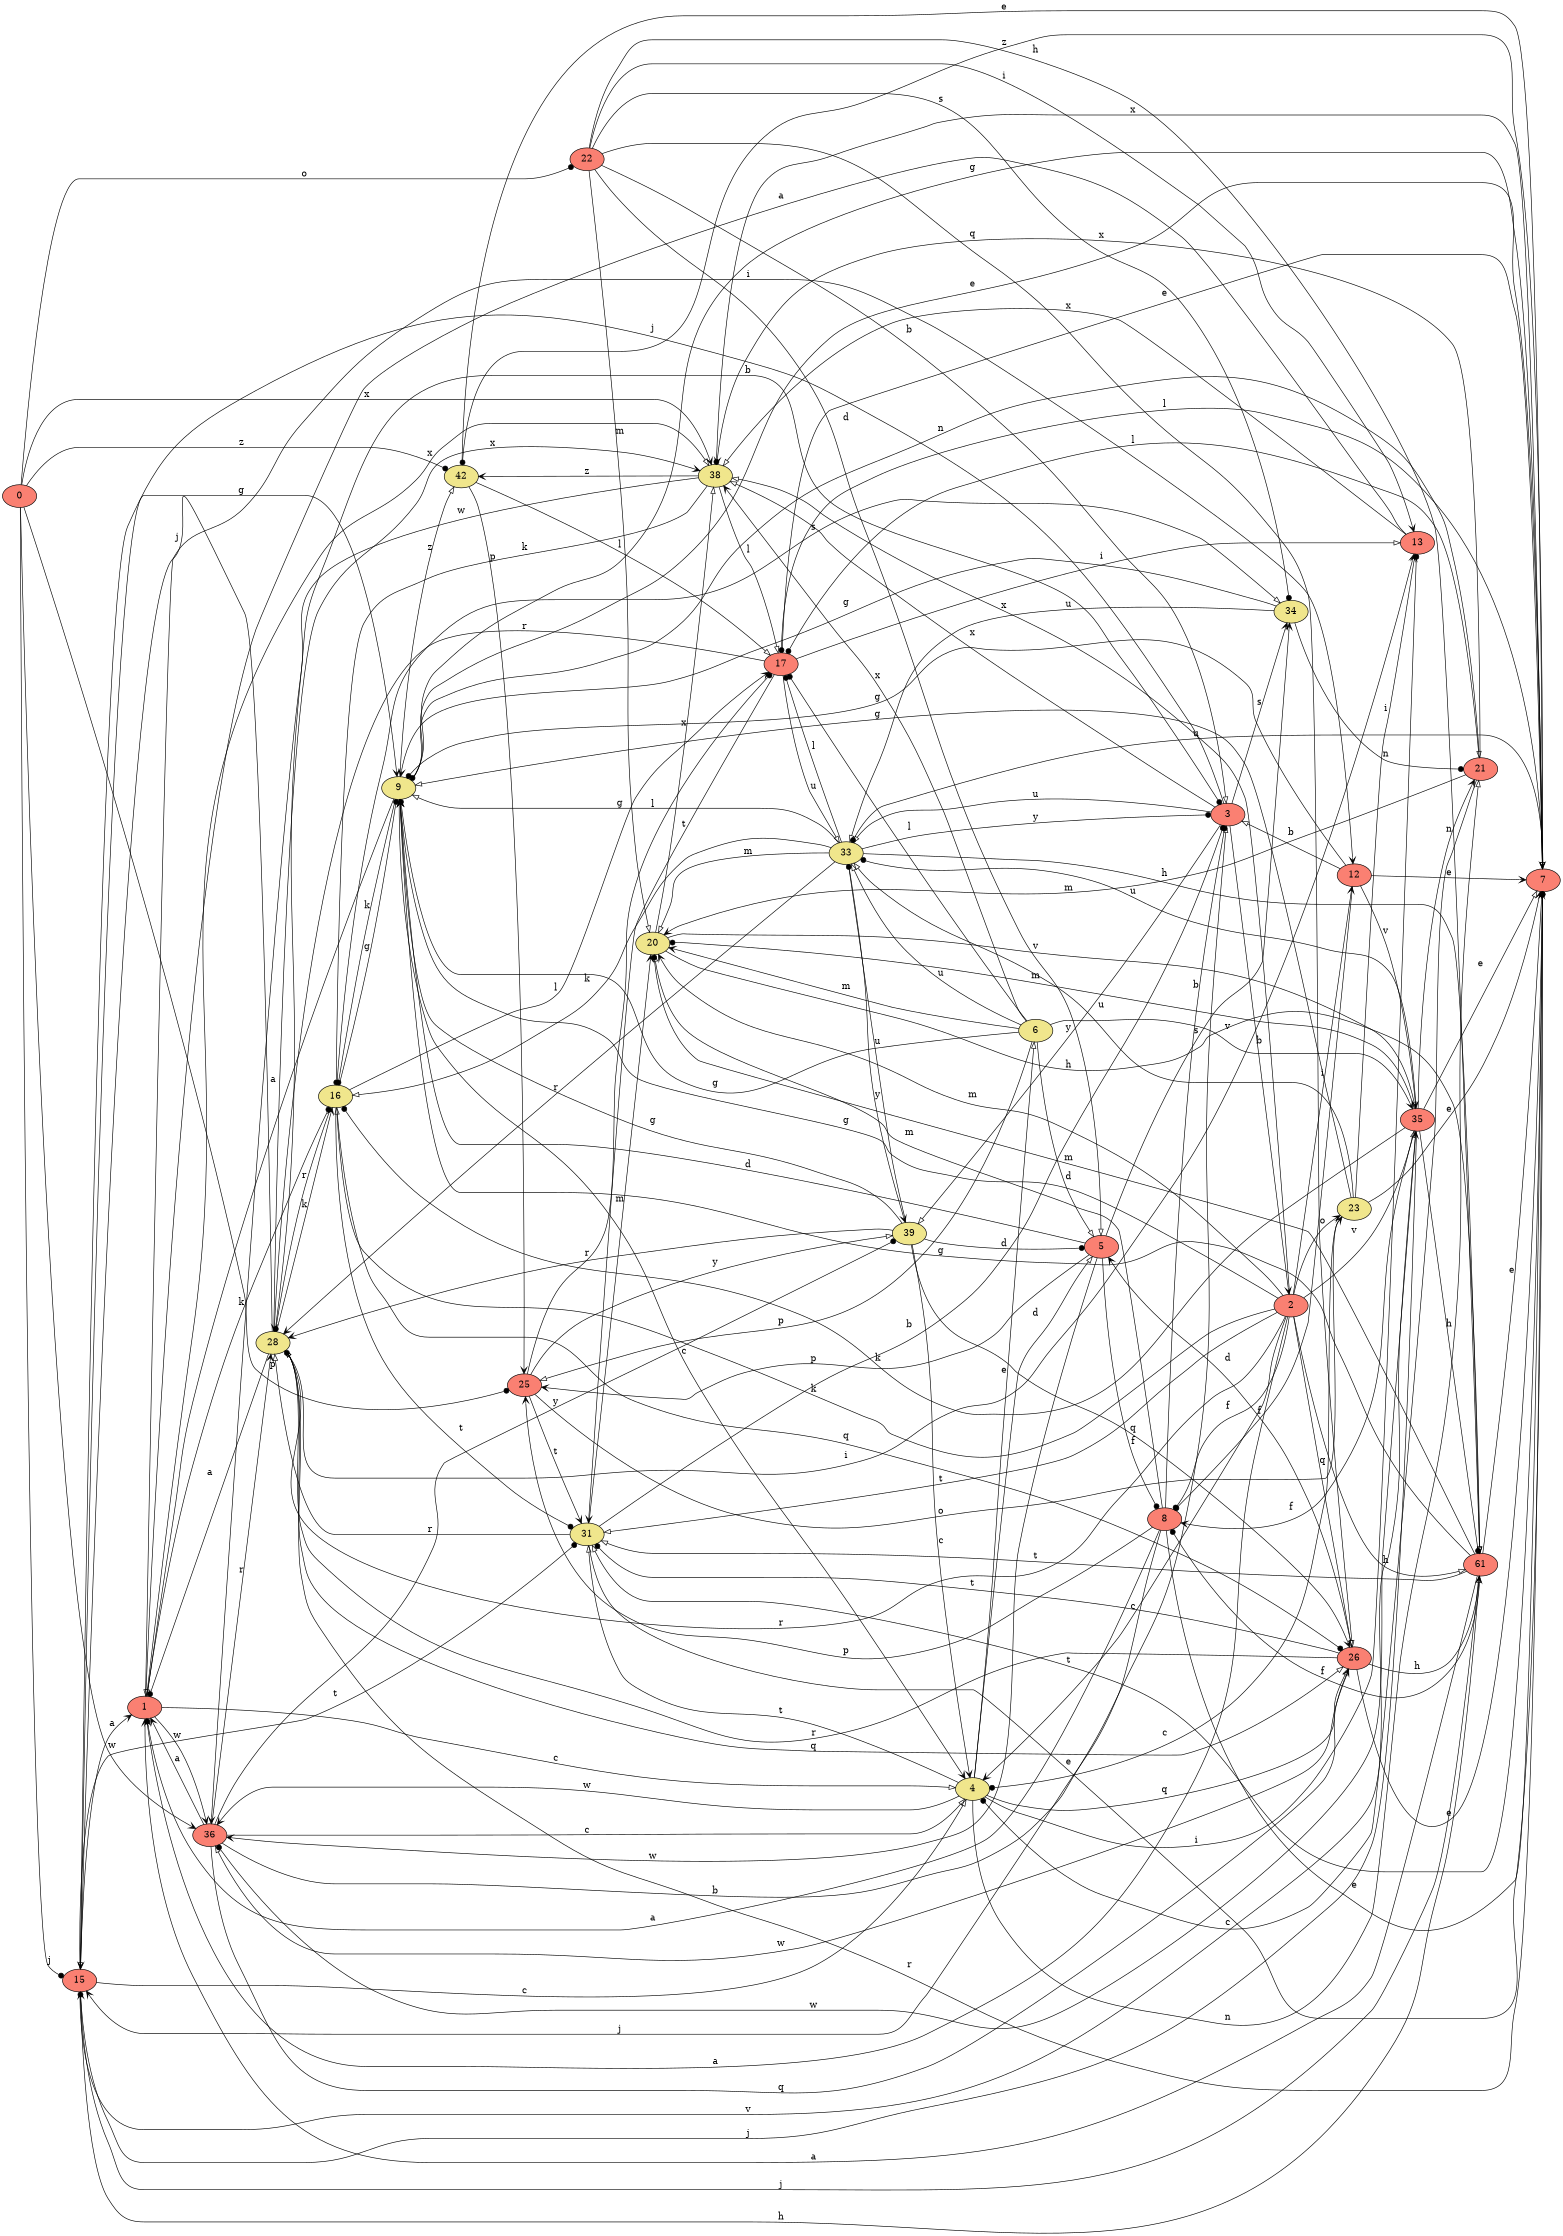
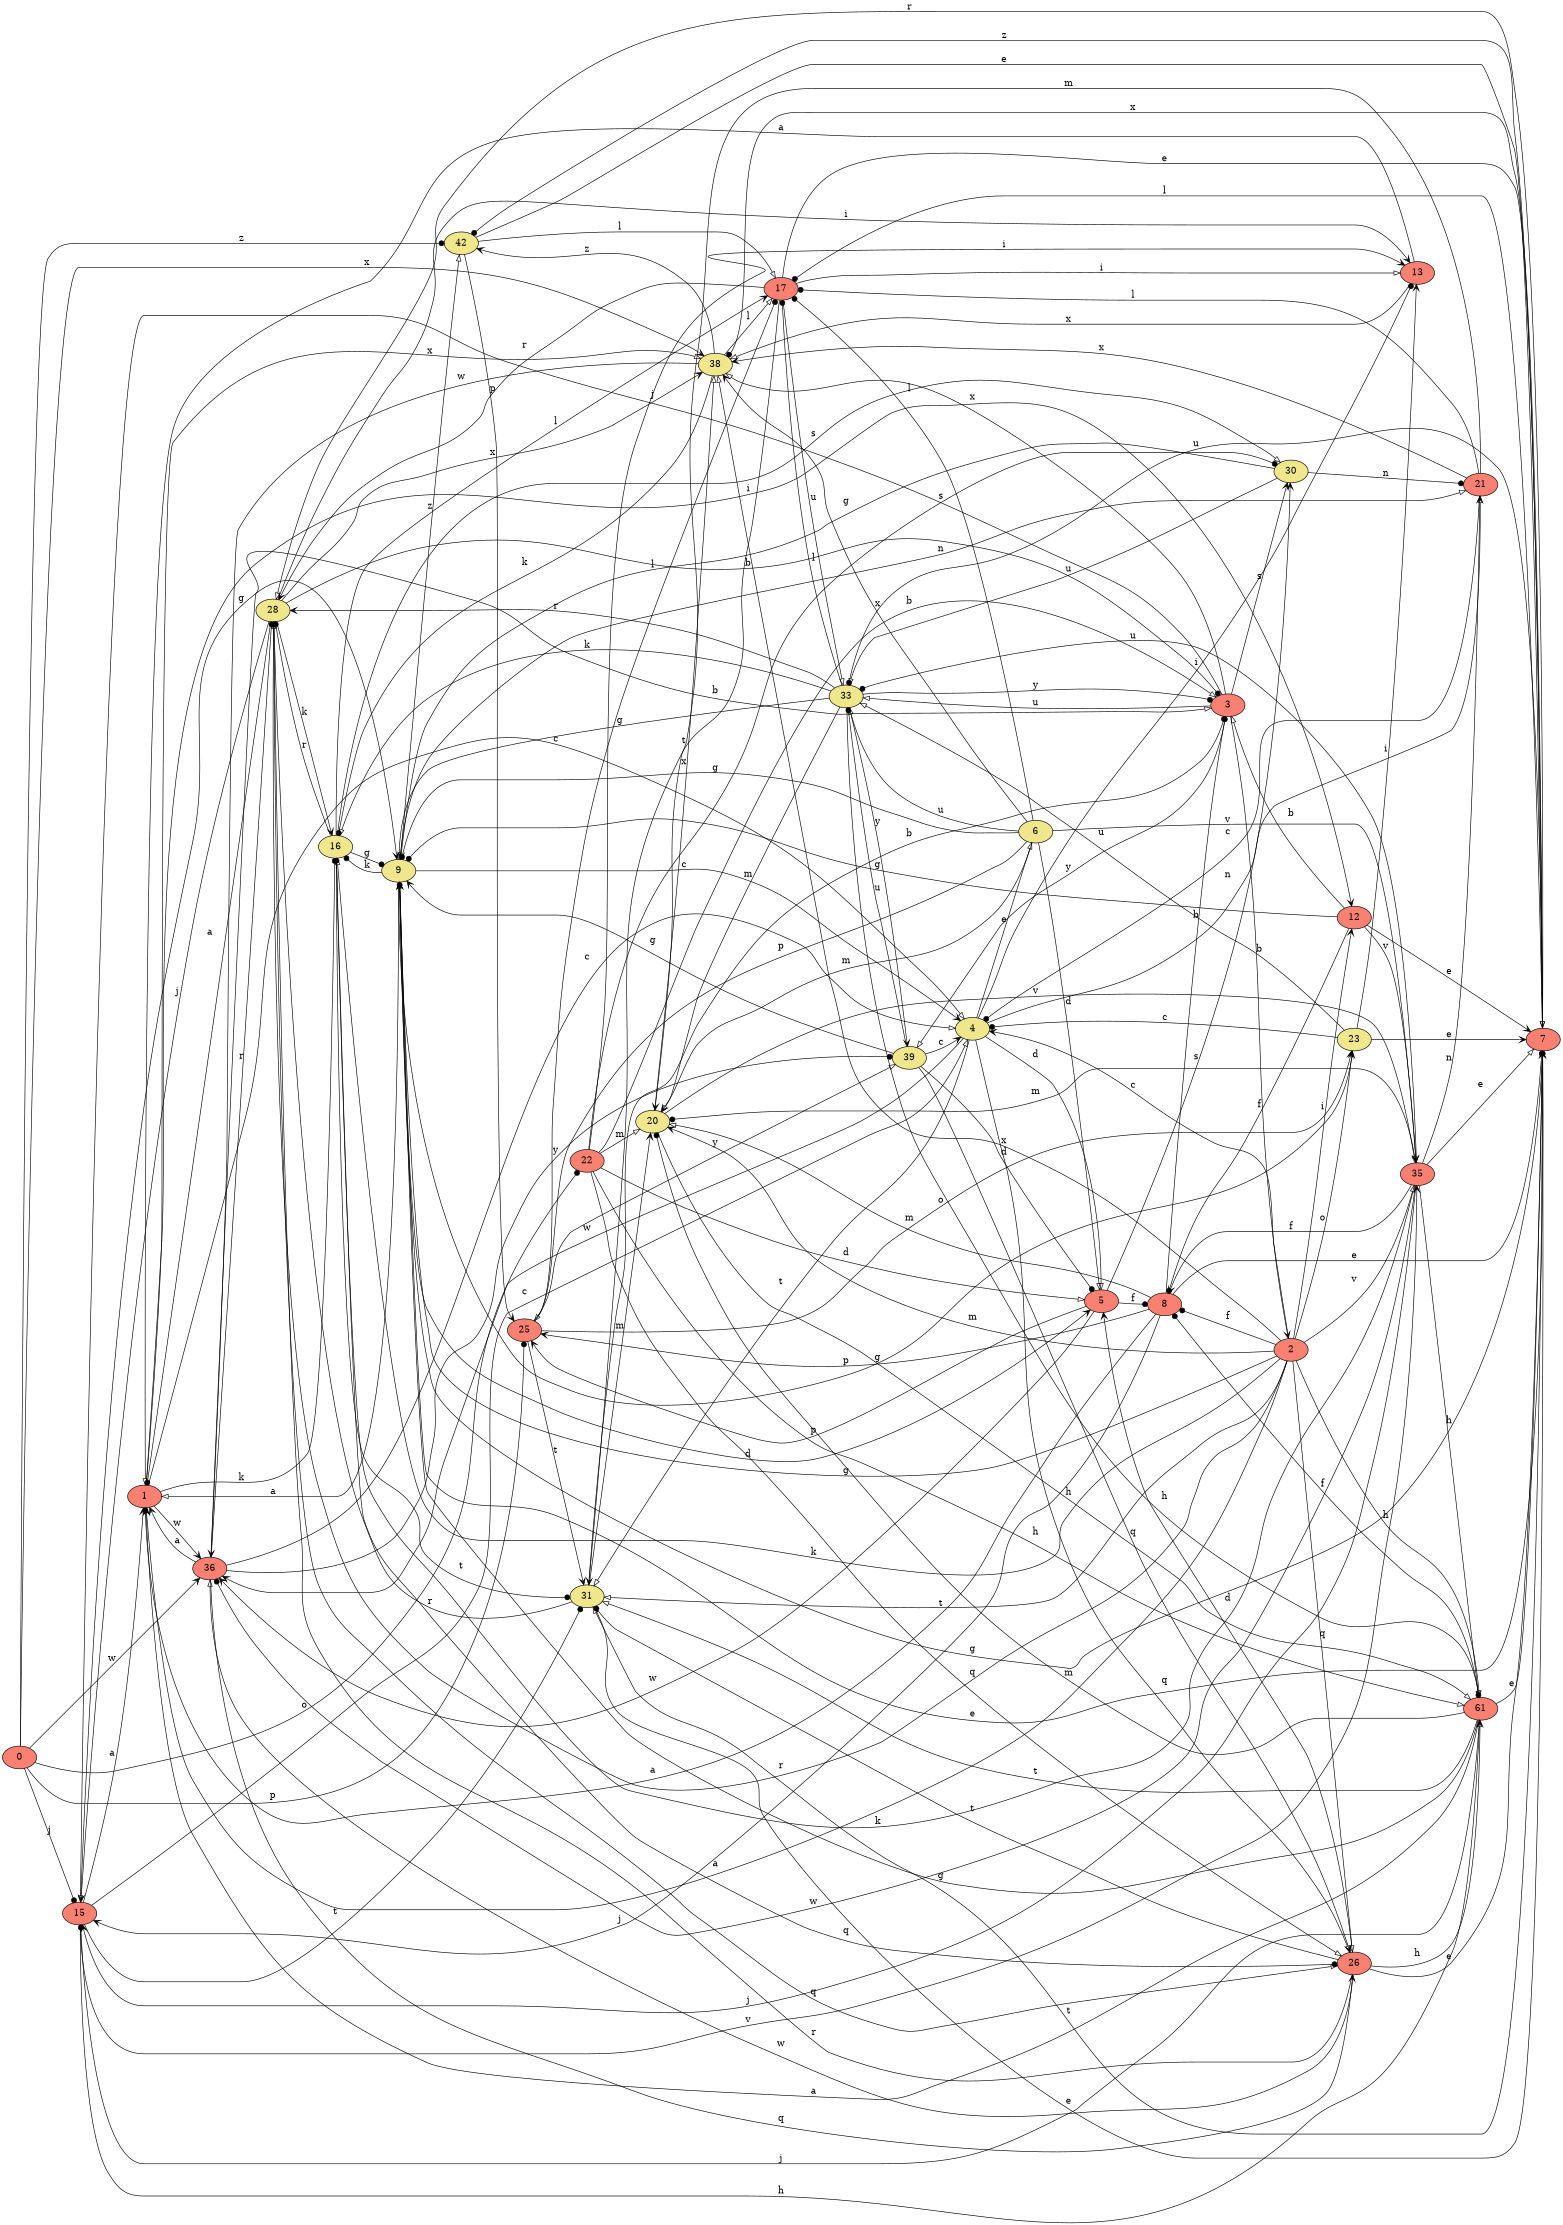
(1291, 612) -> (1291, 471)
(603, 1148) -> (573, 1417)
(575, 1263) -> none
(241, 1592) -> (241, 1092)
